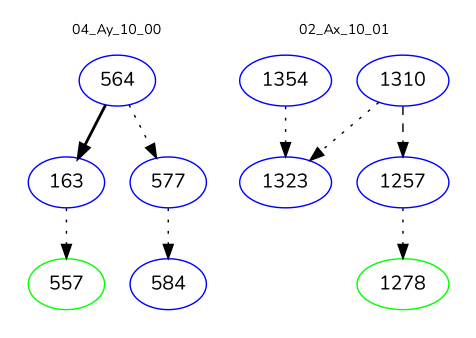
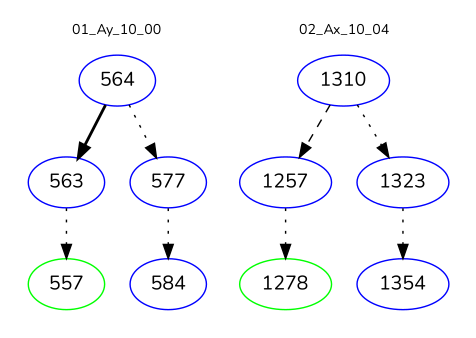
(117, 30) -> (117, 30)
(344, 30) -> (344, 30)
(286, 125) -> (403, 226)
(66, 182) -> (66, 182)
